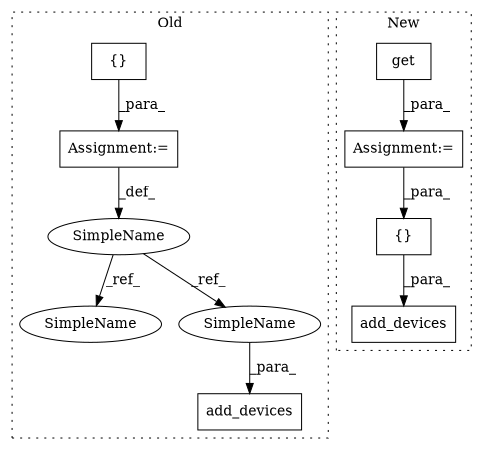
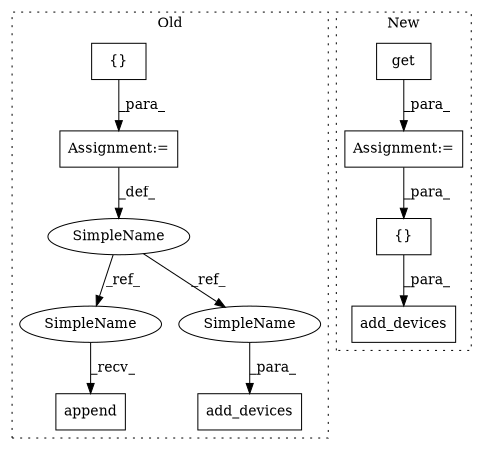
none -> (91, 412)
